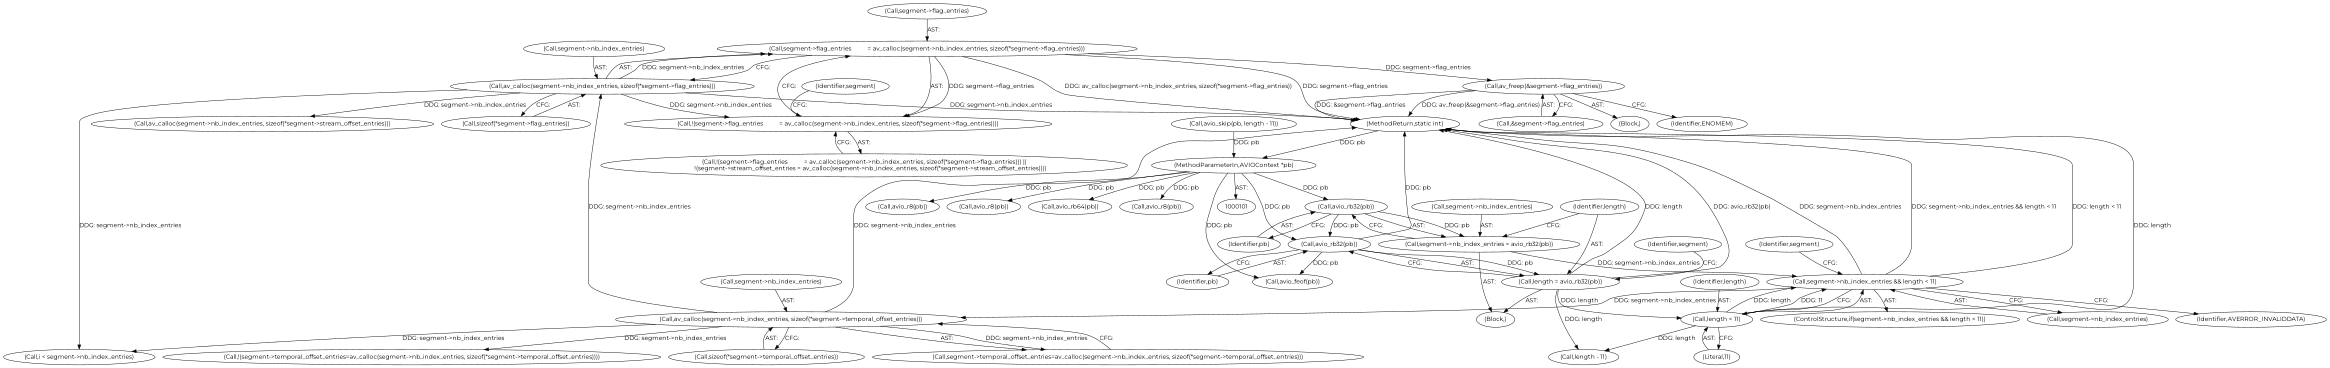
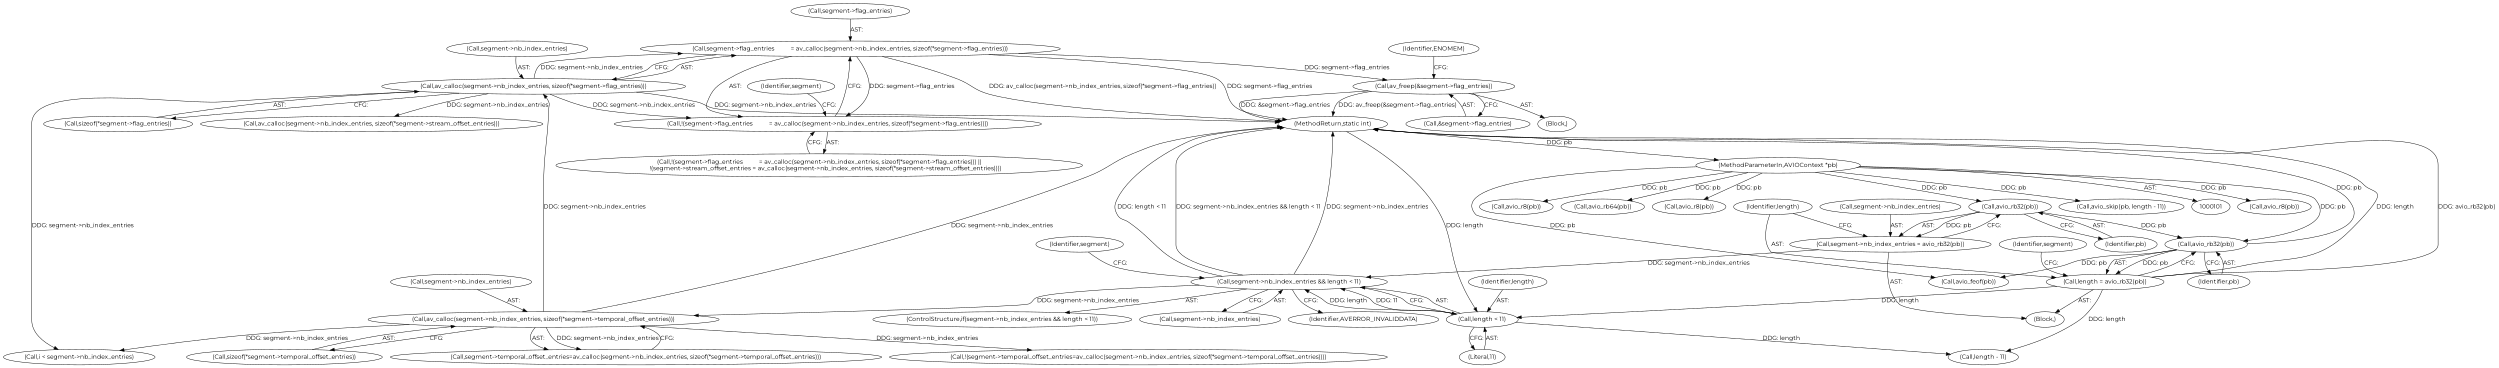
(1623, 105) -> (1434, 65)
(2060, 137) -> (1433, 203)
(1234, 142) -> (1953, 185)
